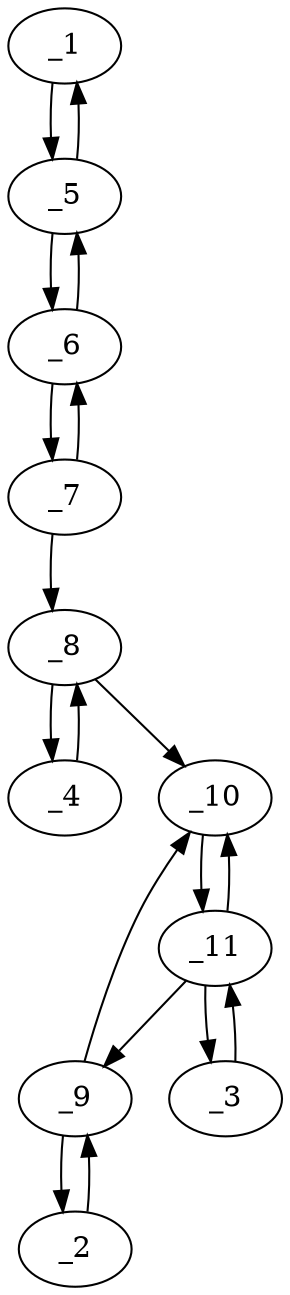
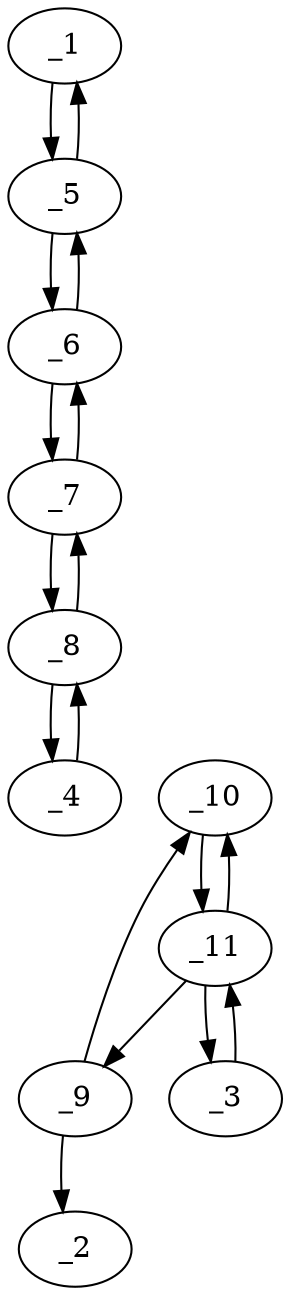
(132, 715) -> (79, 583)
(89, 1184) -> none
